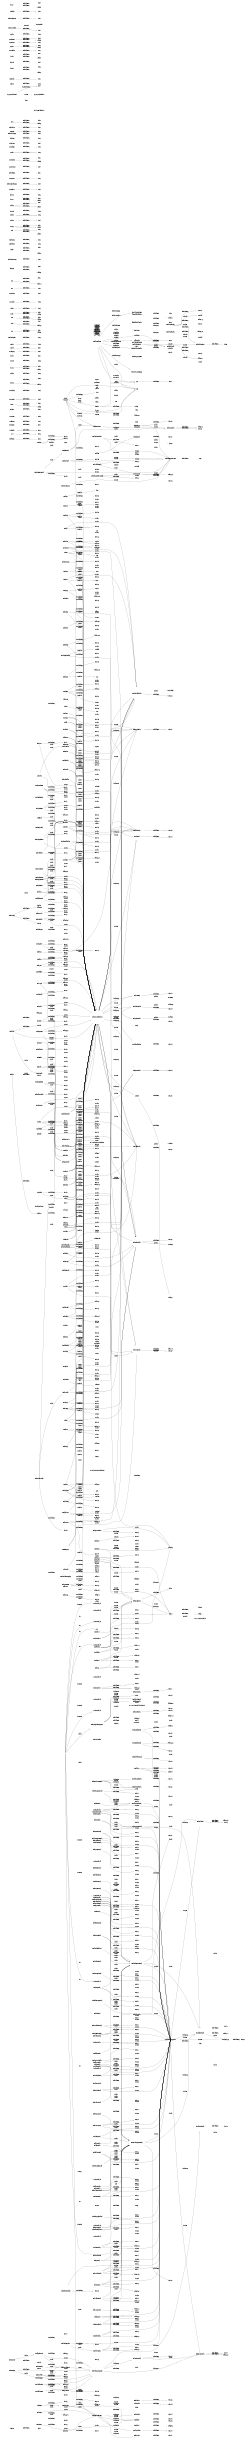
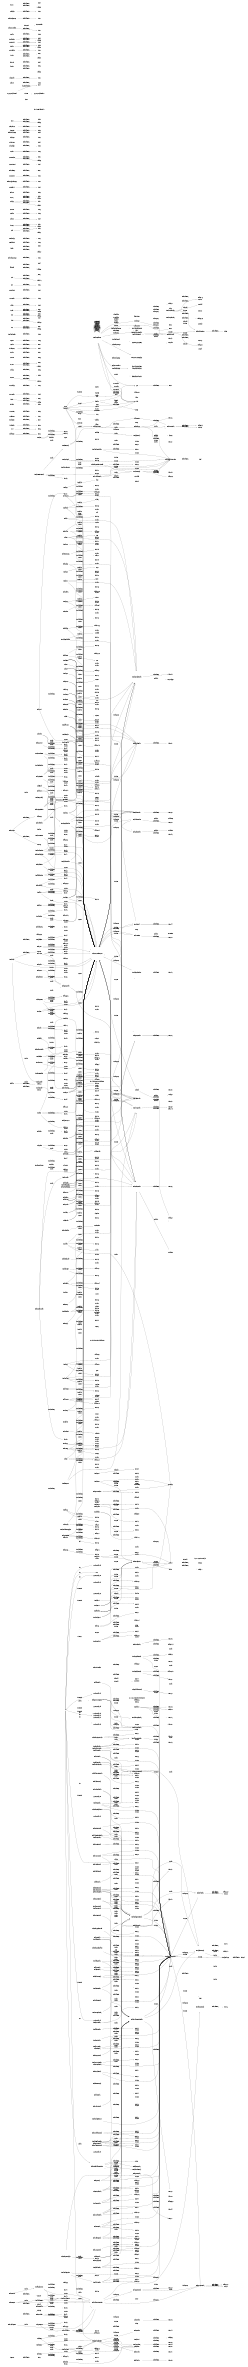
(83, 1364) -> (83, 782)
(80, 1586) -> (80, 1536)
none -> (170, 1899)
(52, 2389) -> (50, 2330)
